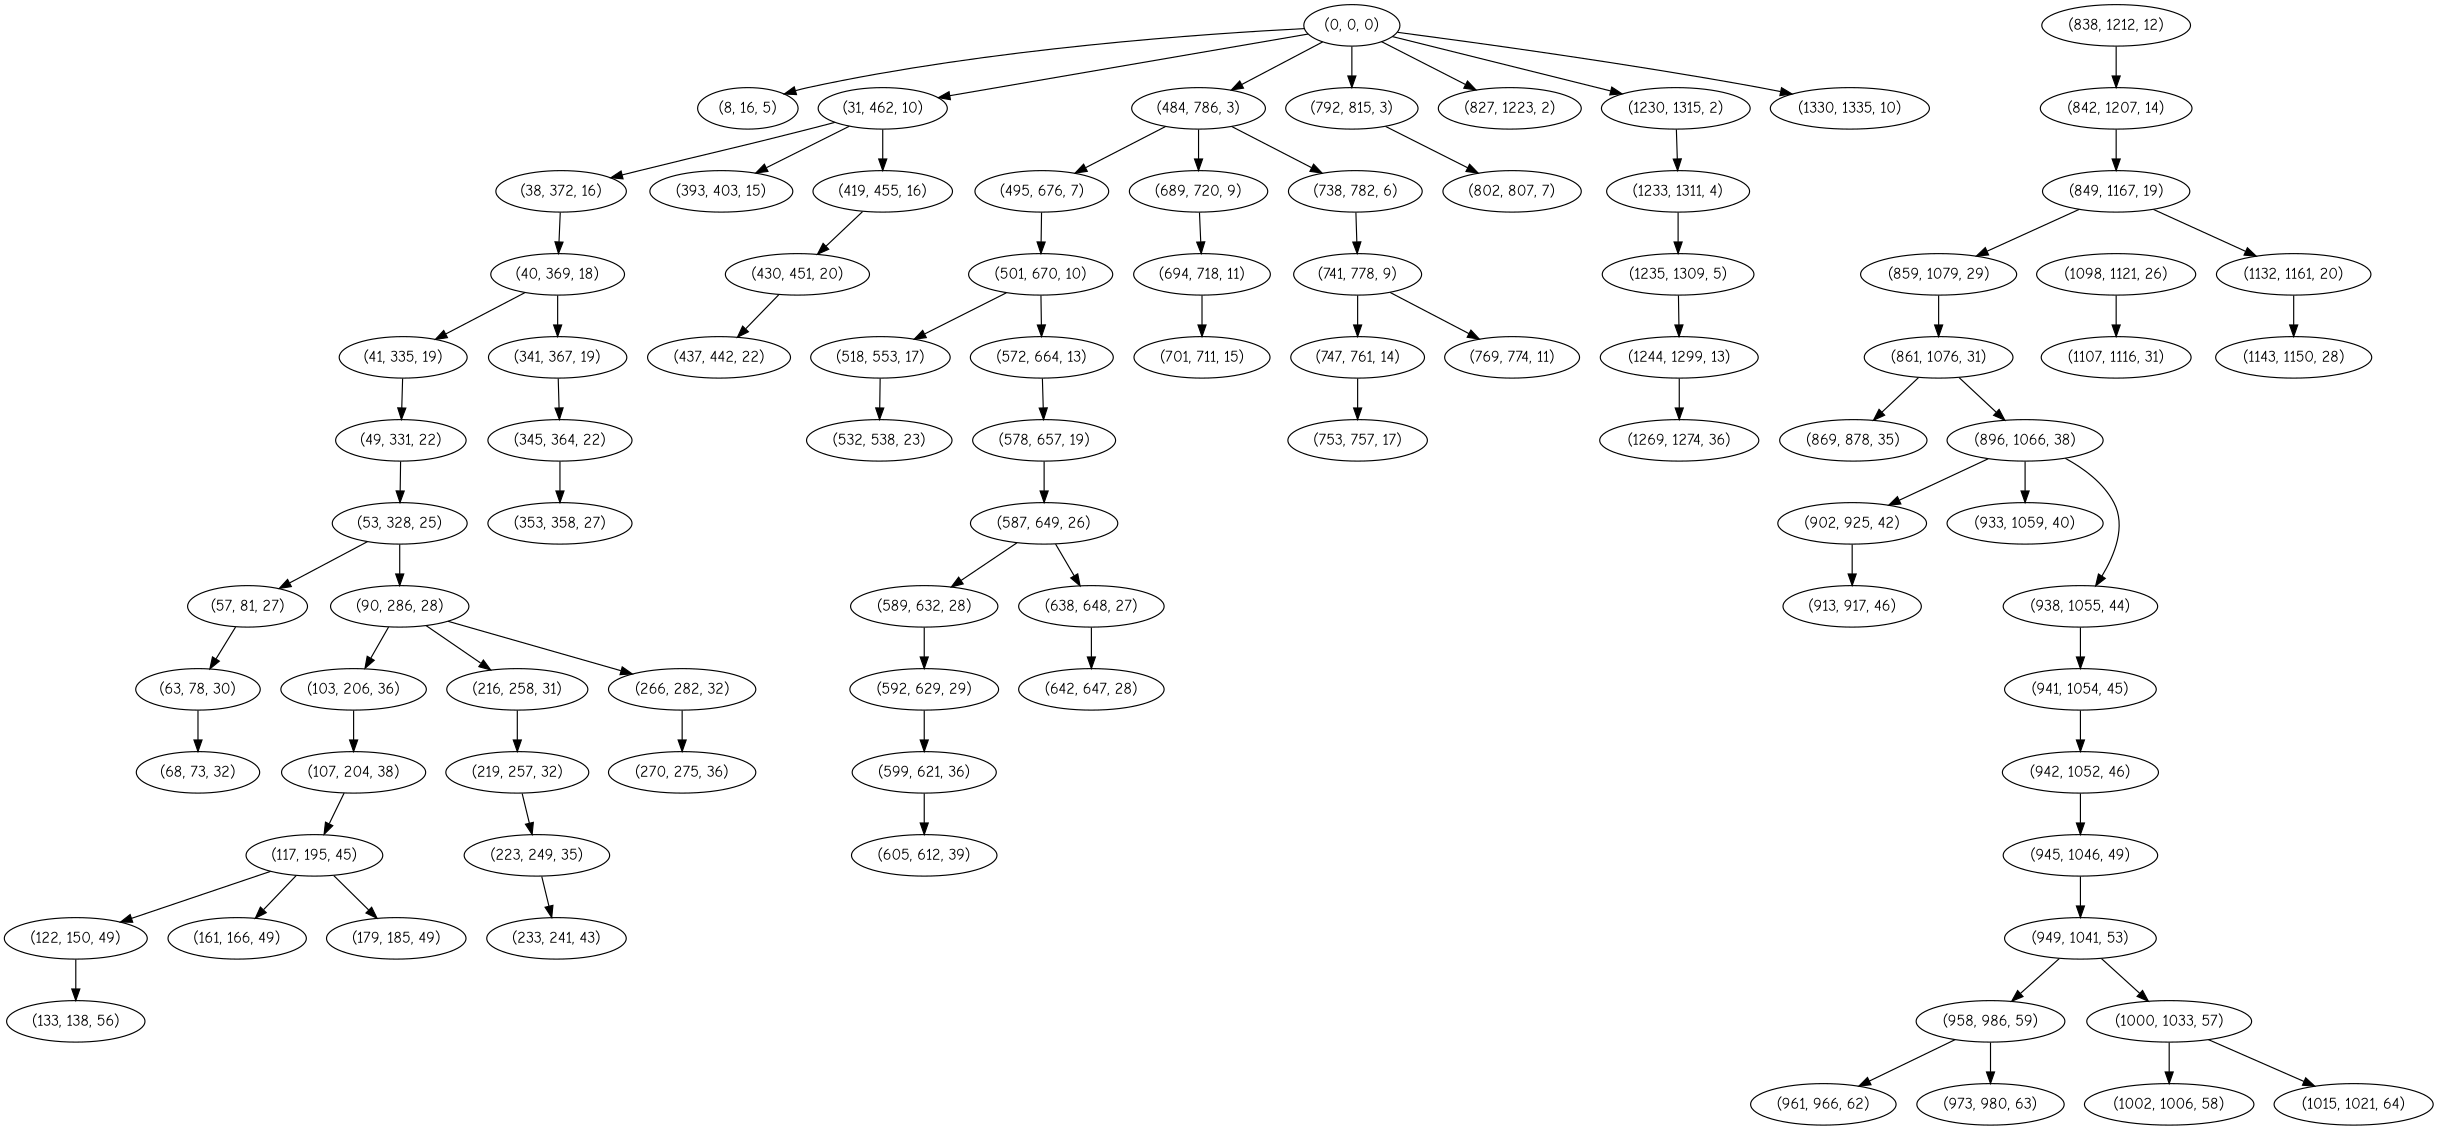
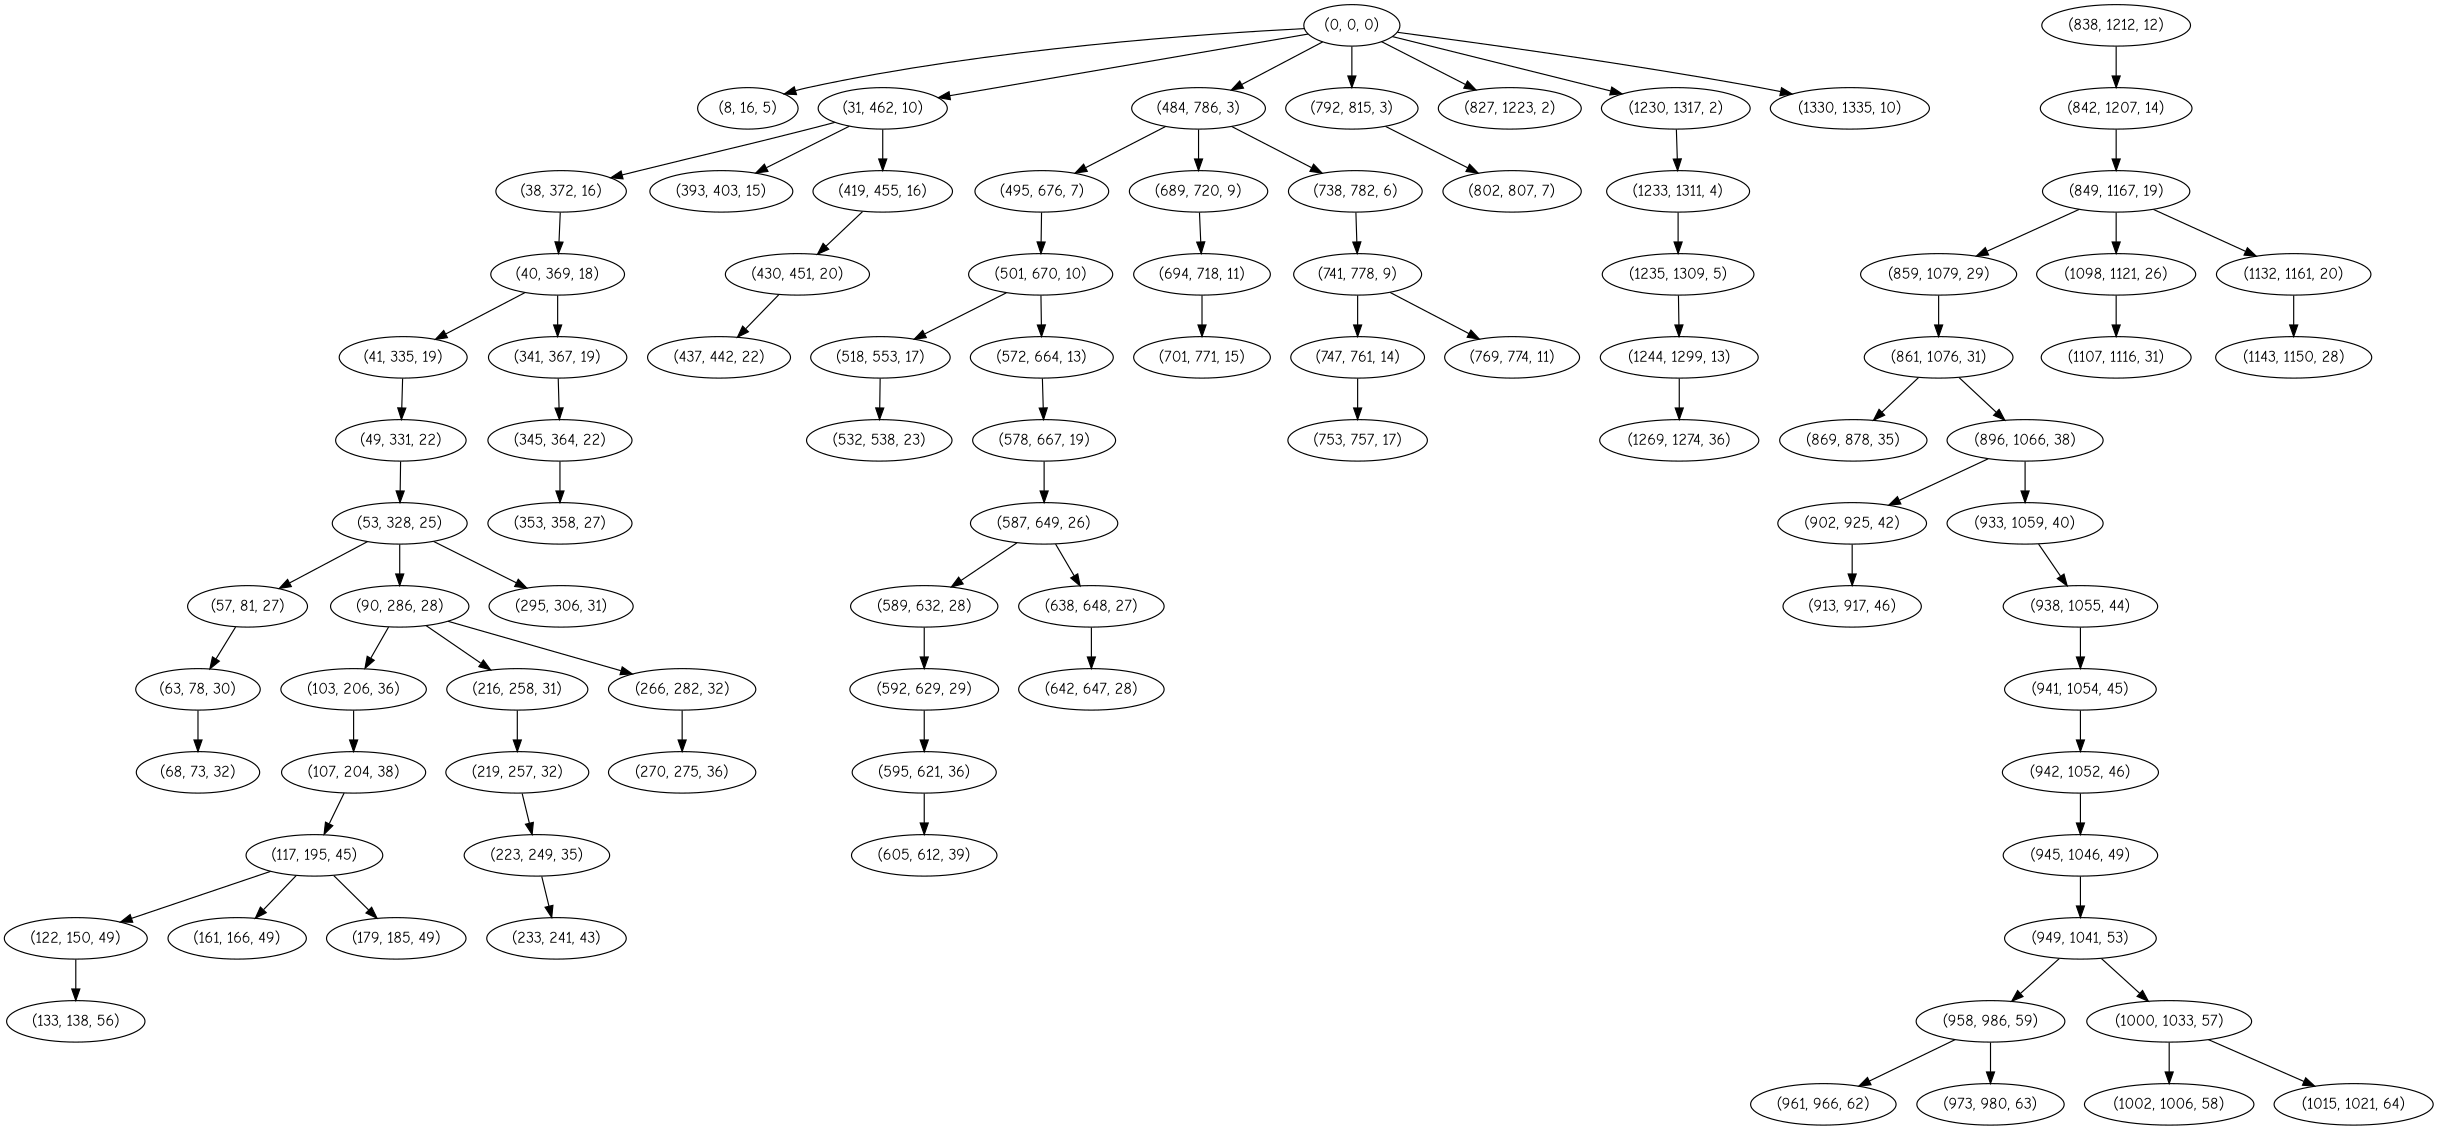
(1676, 108) -> (1676, 108)
none -> (2116, 227)
(1202, 357) -> (1202, 357)
(1044, 440) -> (1044, 440)
(2116, 508) -> (2050, 560)
none -> (561, 606)
(924, 772) -> (924, 772)
